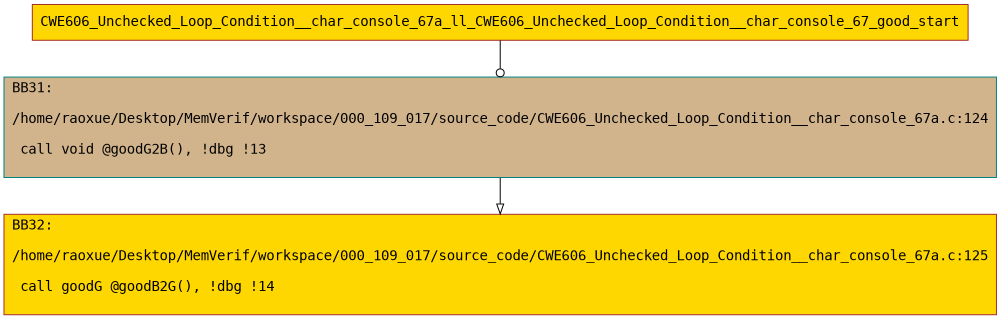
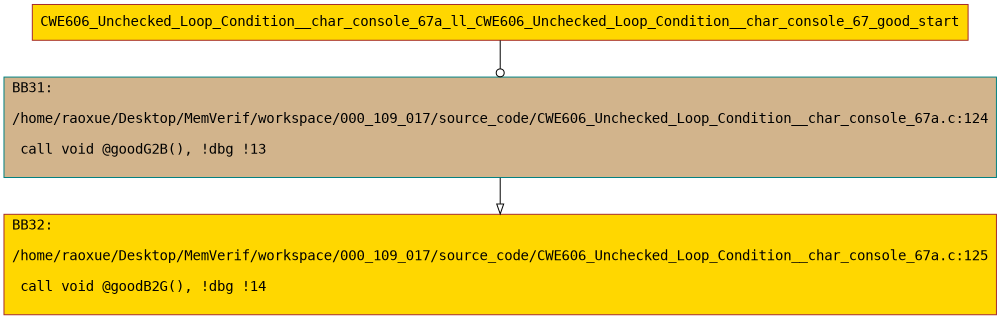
(144, 287) -> (139, 287)
